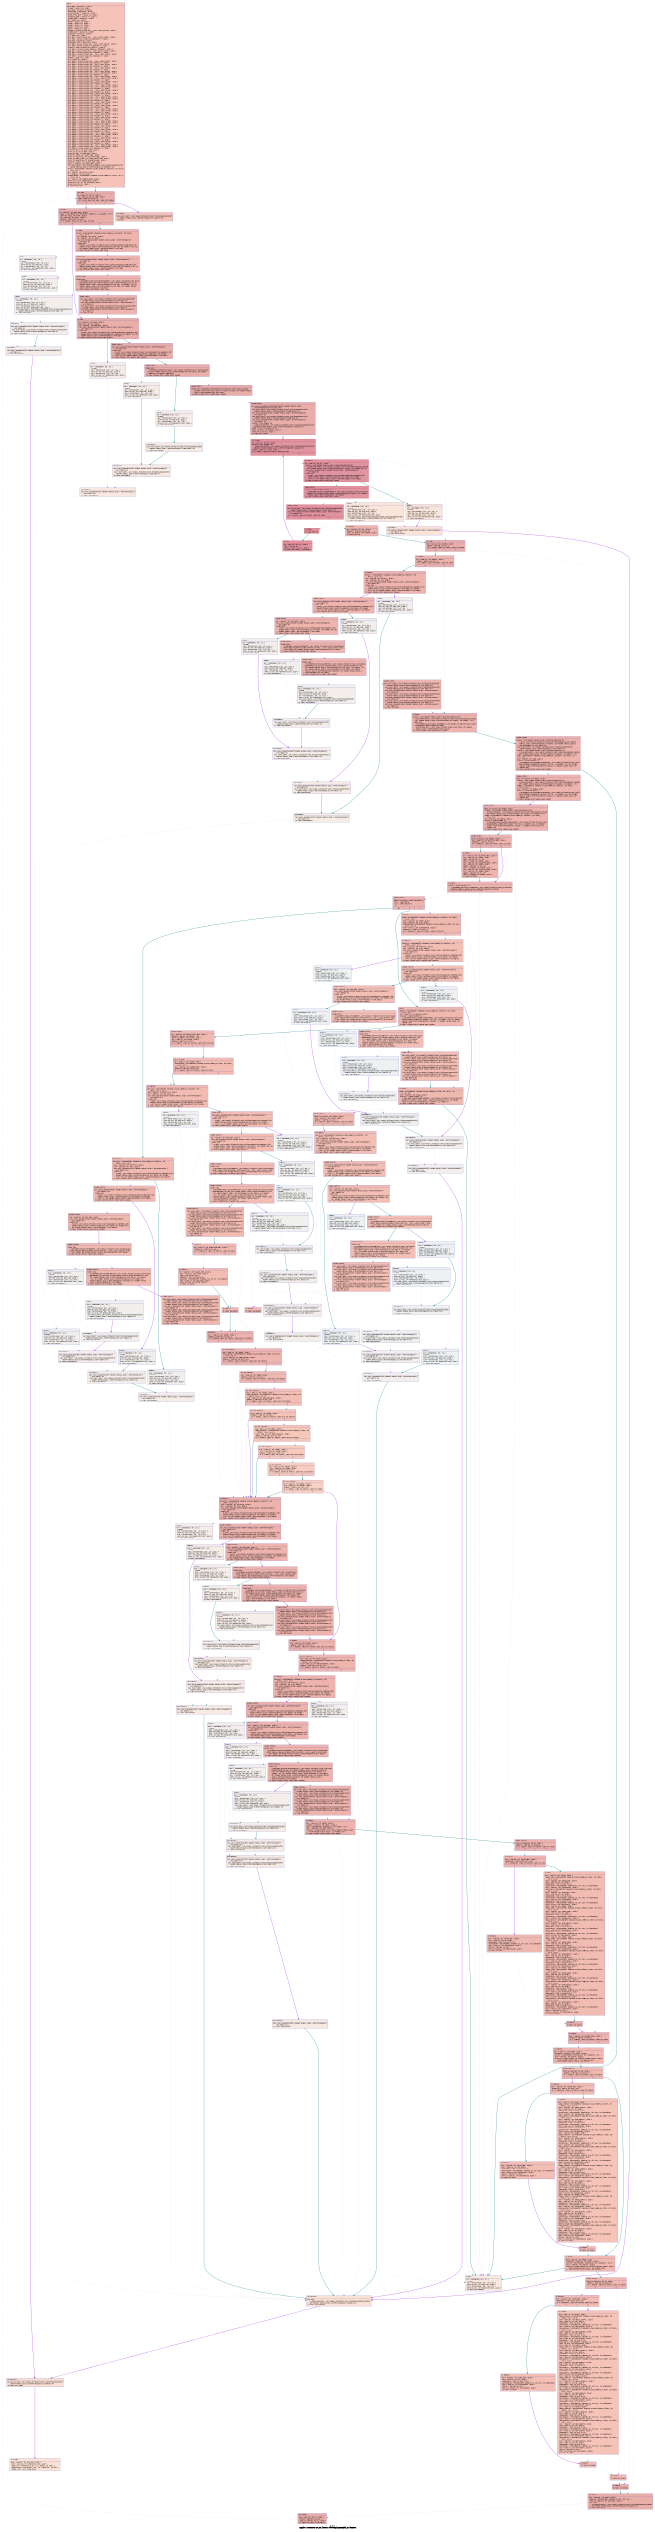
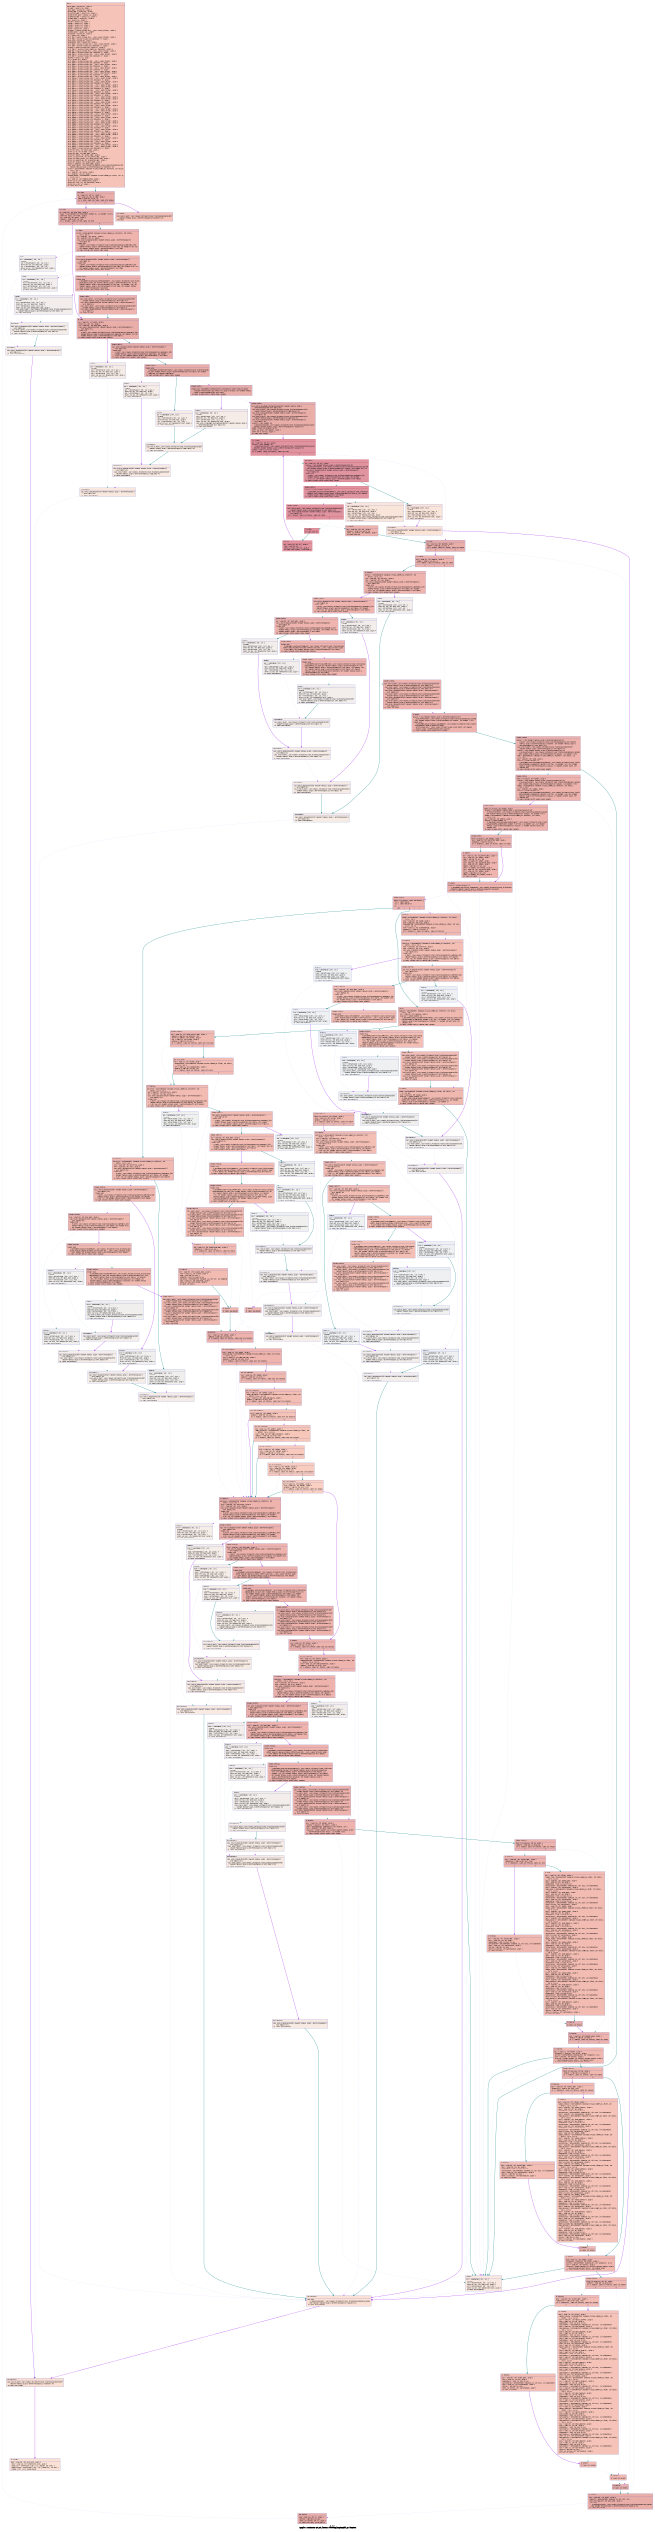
none -> (221, 419)
none -> (488, 2143)
